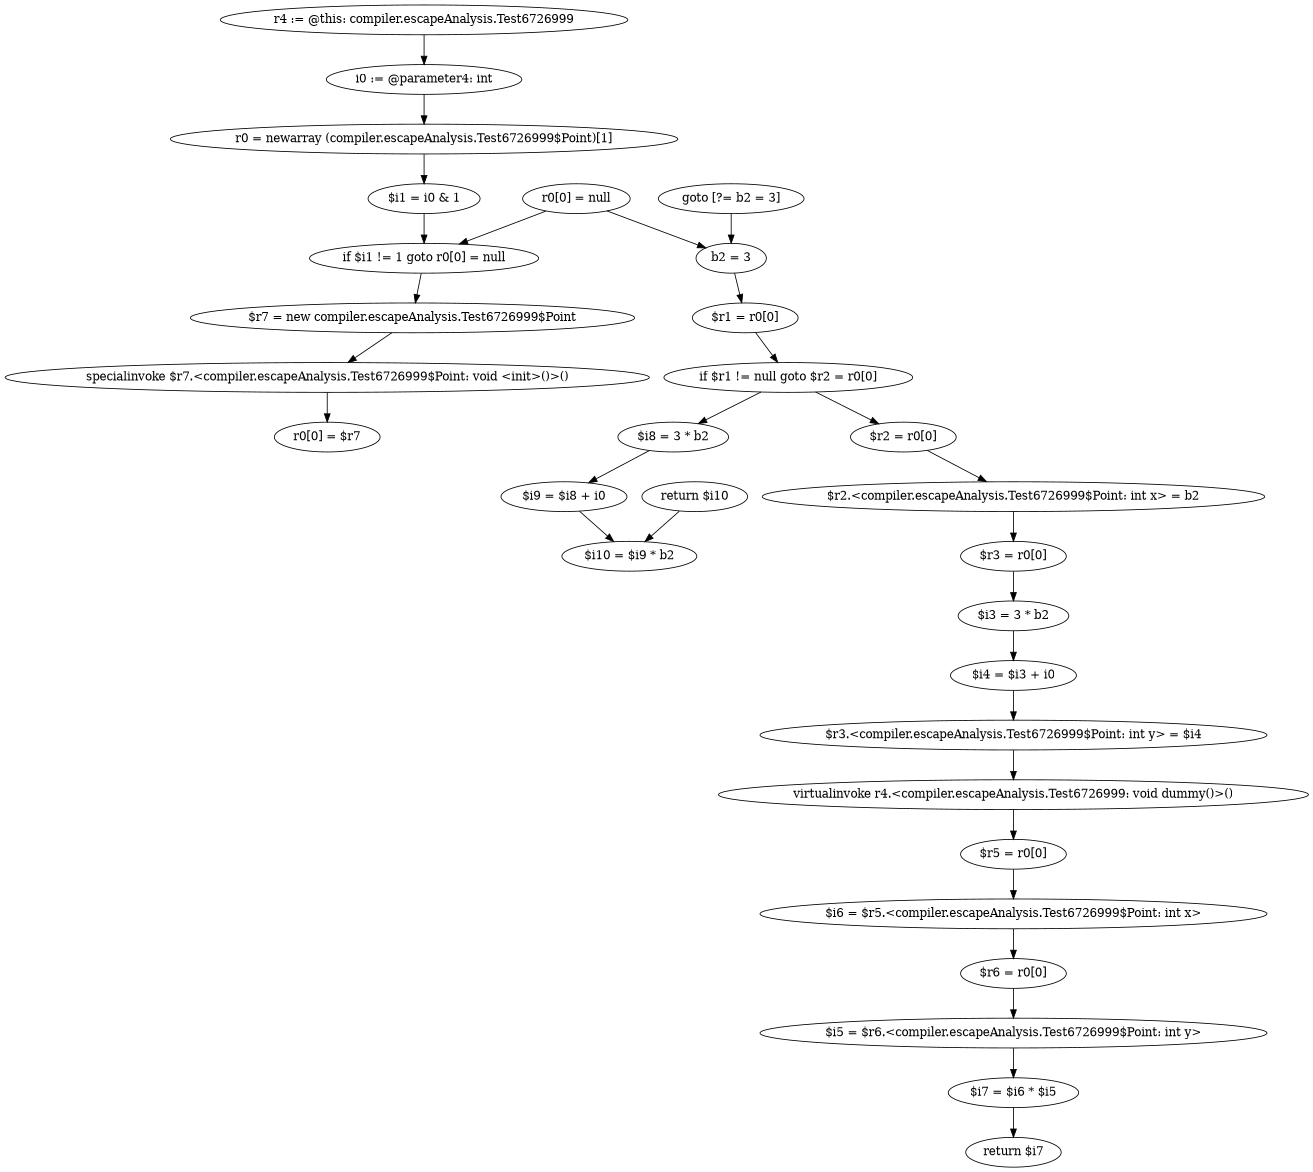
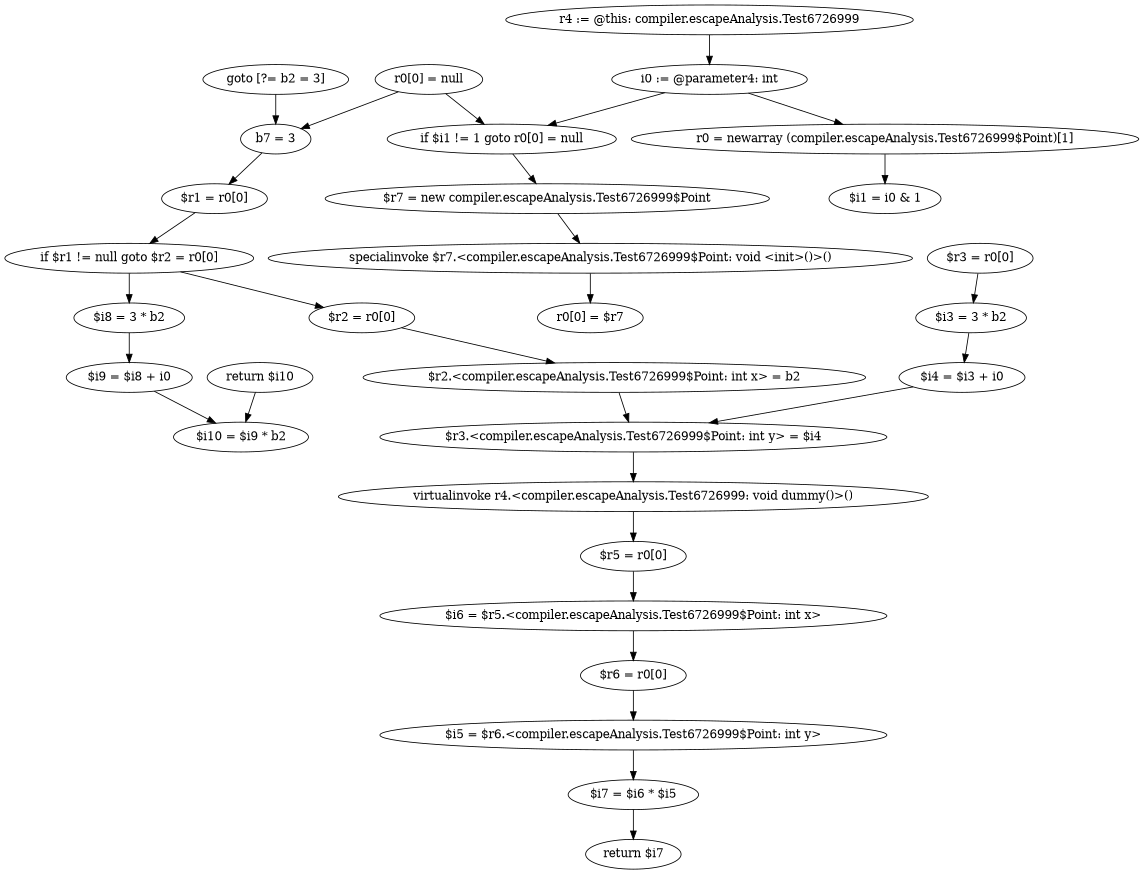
(424, 224) -> (610, 108)
(731, 258) -> (276, 139)
(1013, 522) -> (623, 403)
